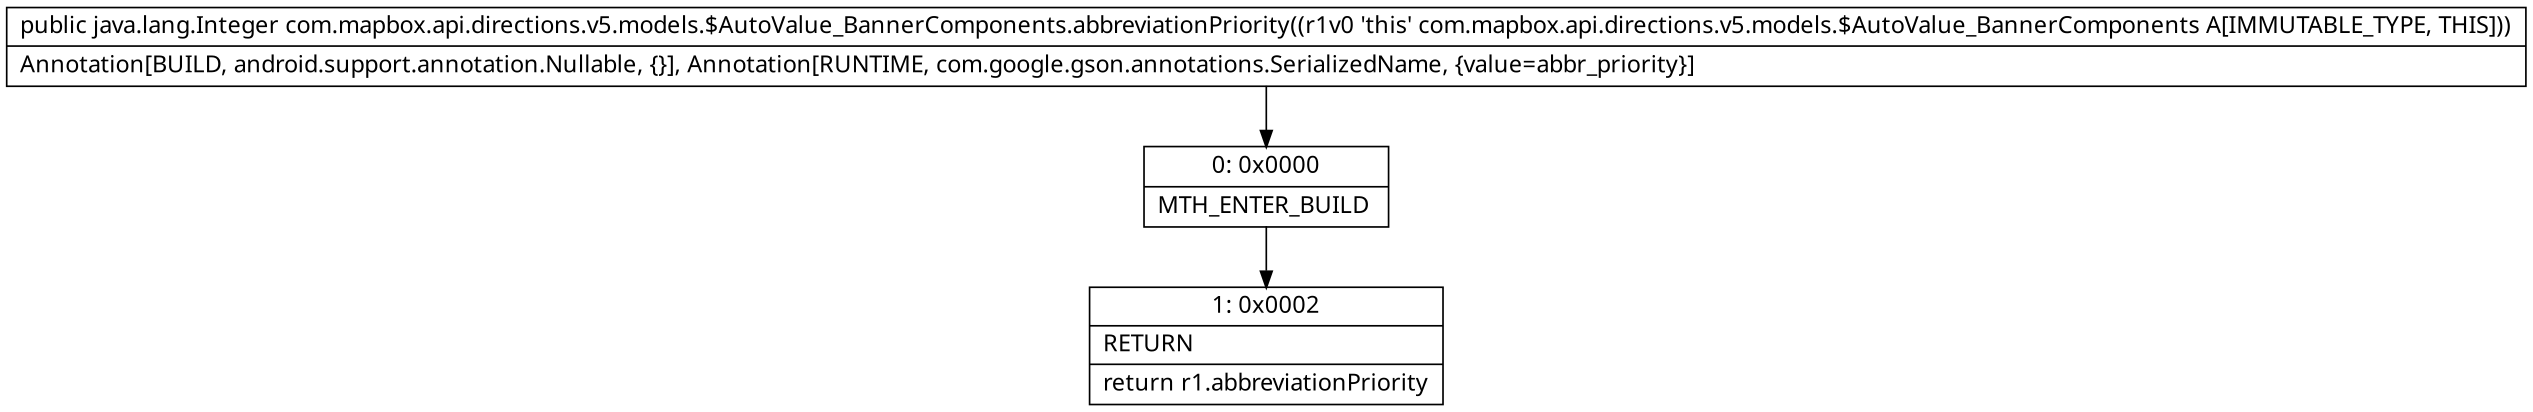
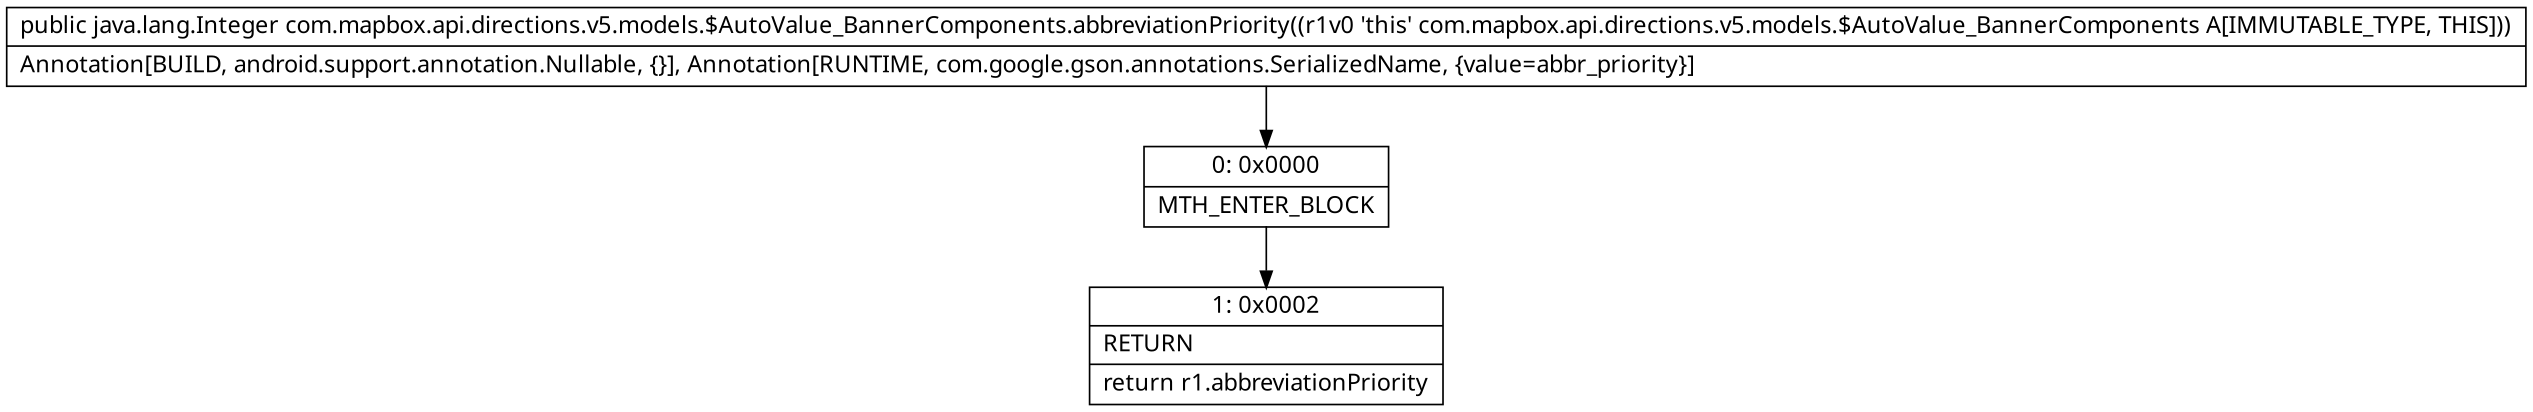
(1264, 206) -> (1266, 206)
